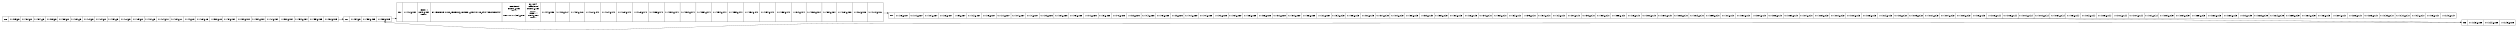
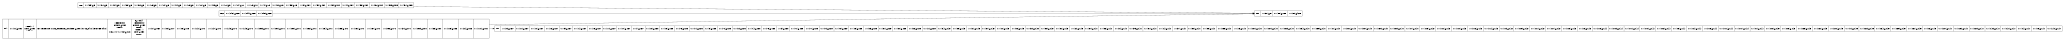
(393, 19) -> (871, 19)
(2222, 20) -> none
